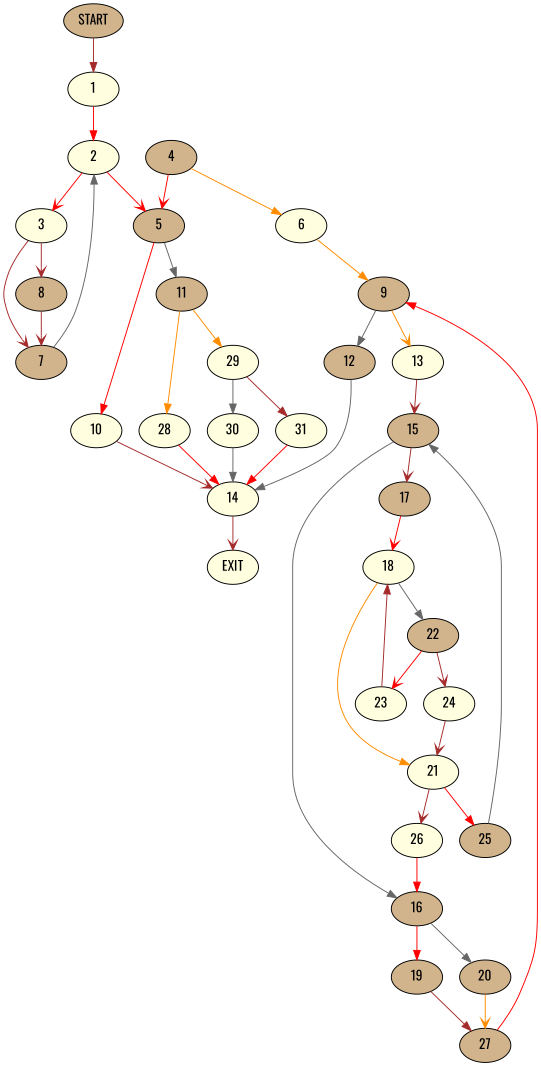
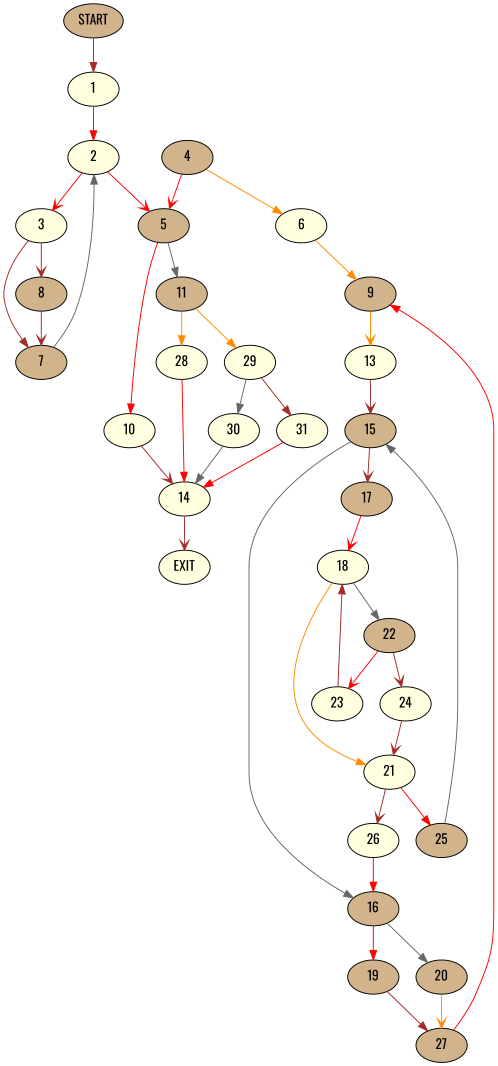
(4, 289) -> (4, 289)
(350, 362) -> none
